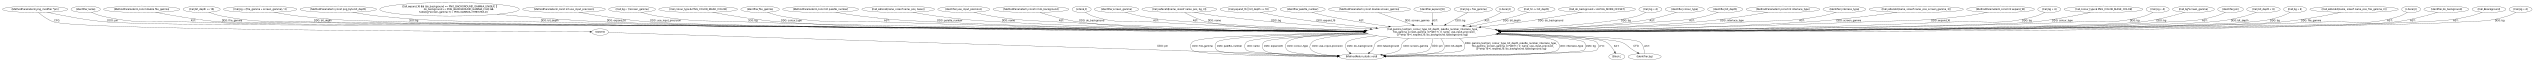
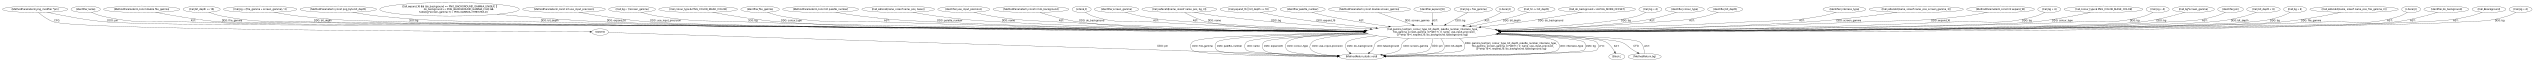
(1783, 9) -> none
(1645, 57) -> (1645, 57)
